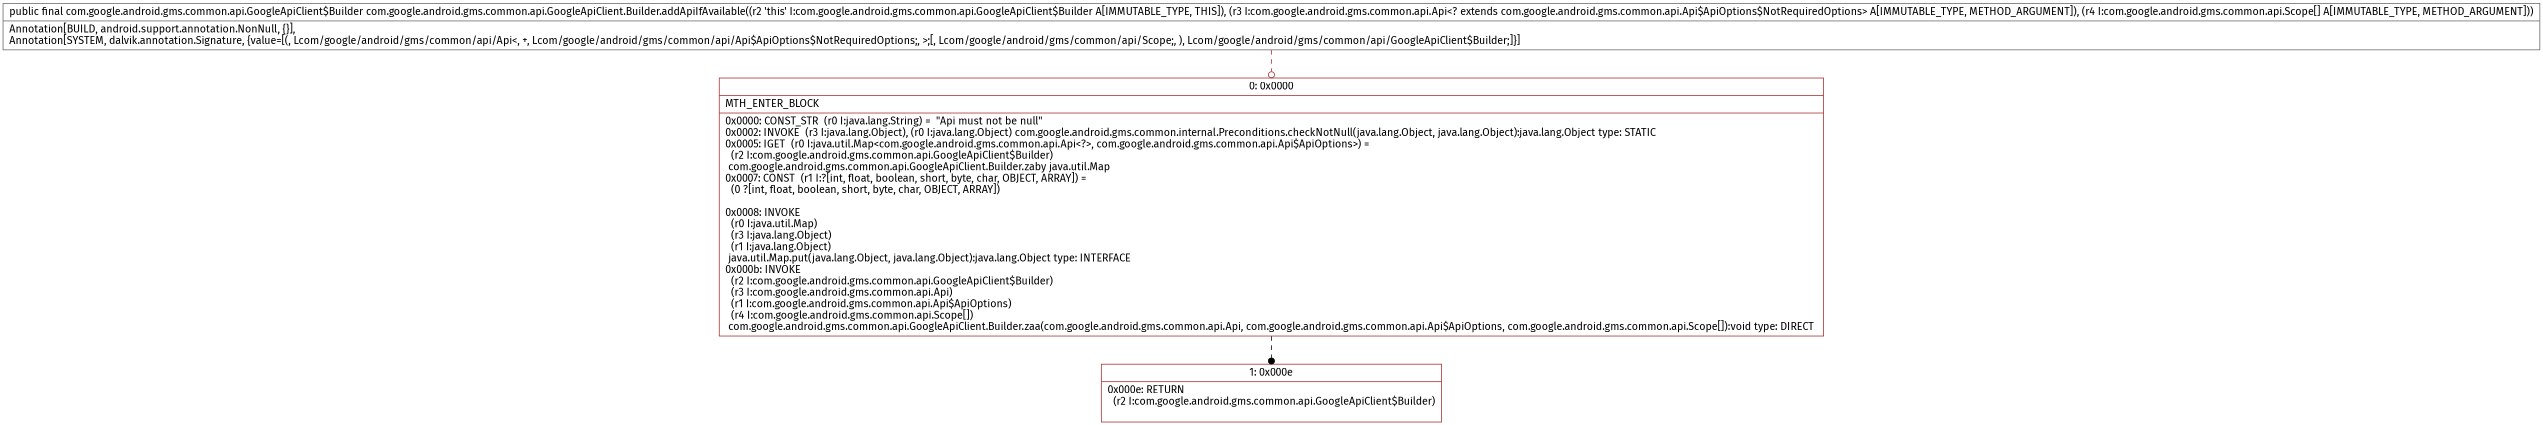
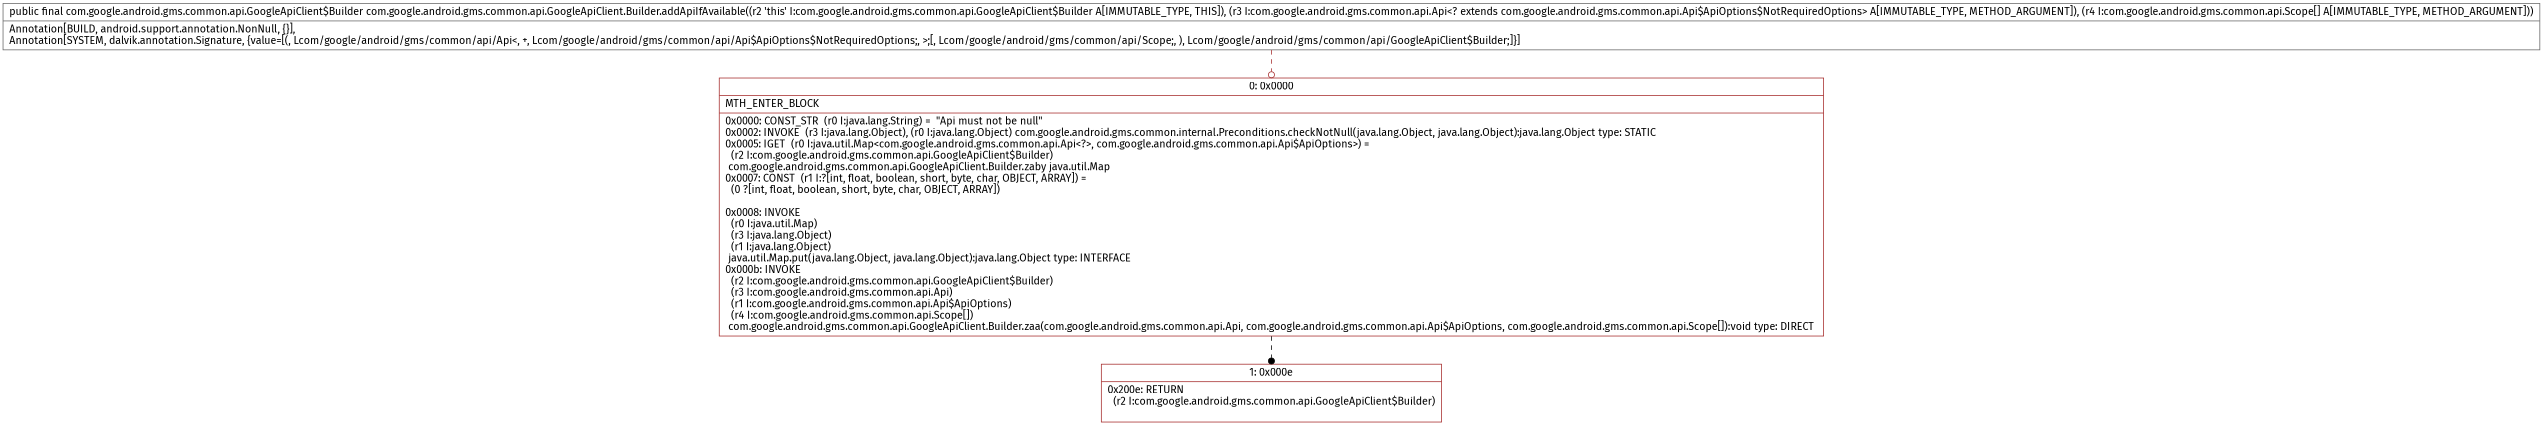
(1149, 390) -> (1149, 390)
